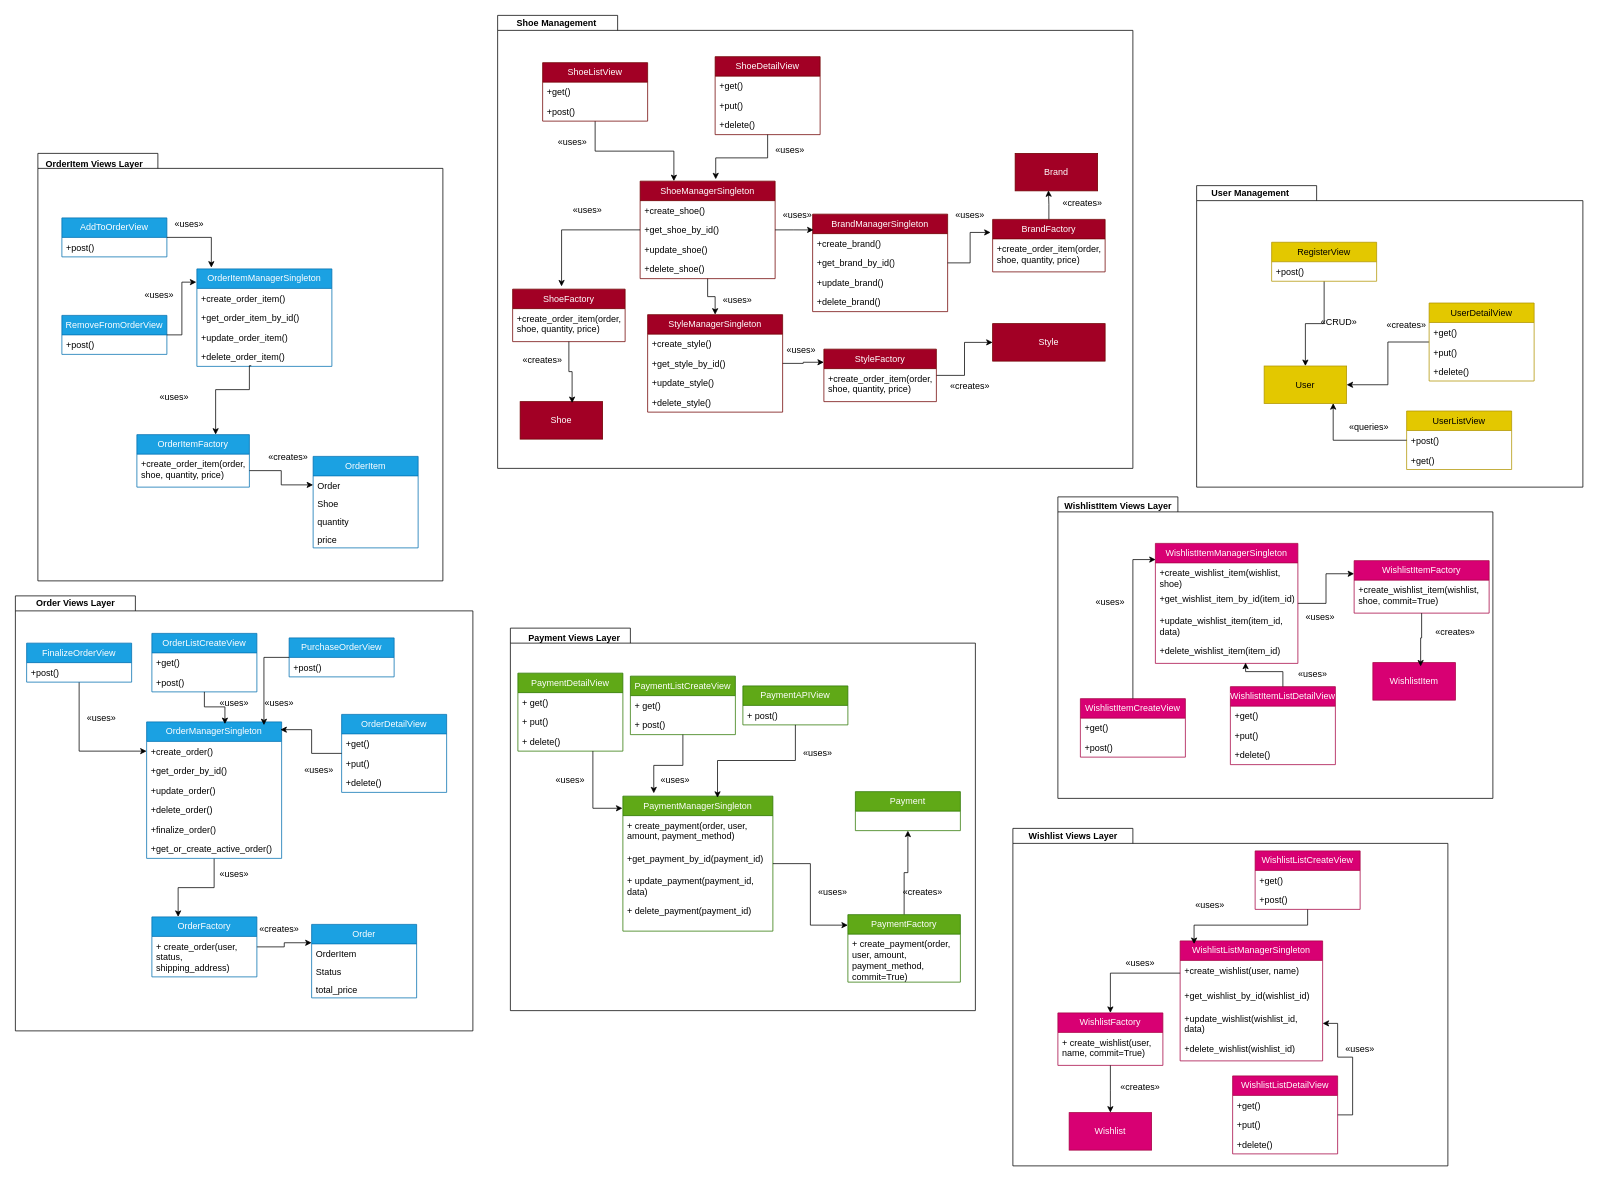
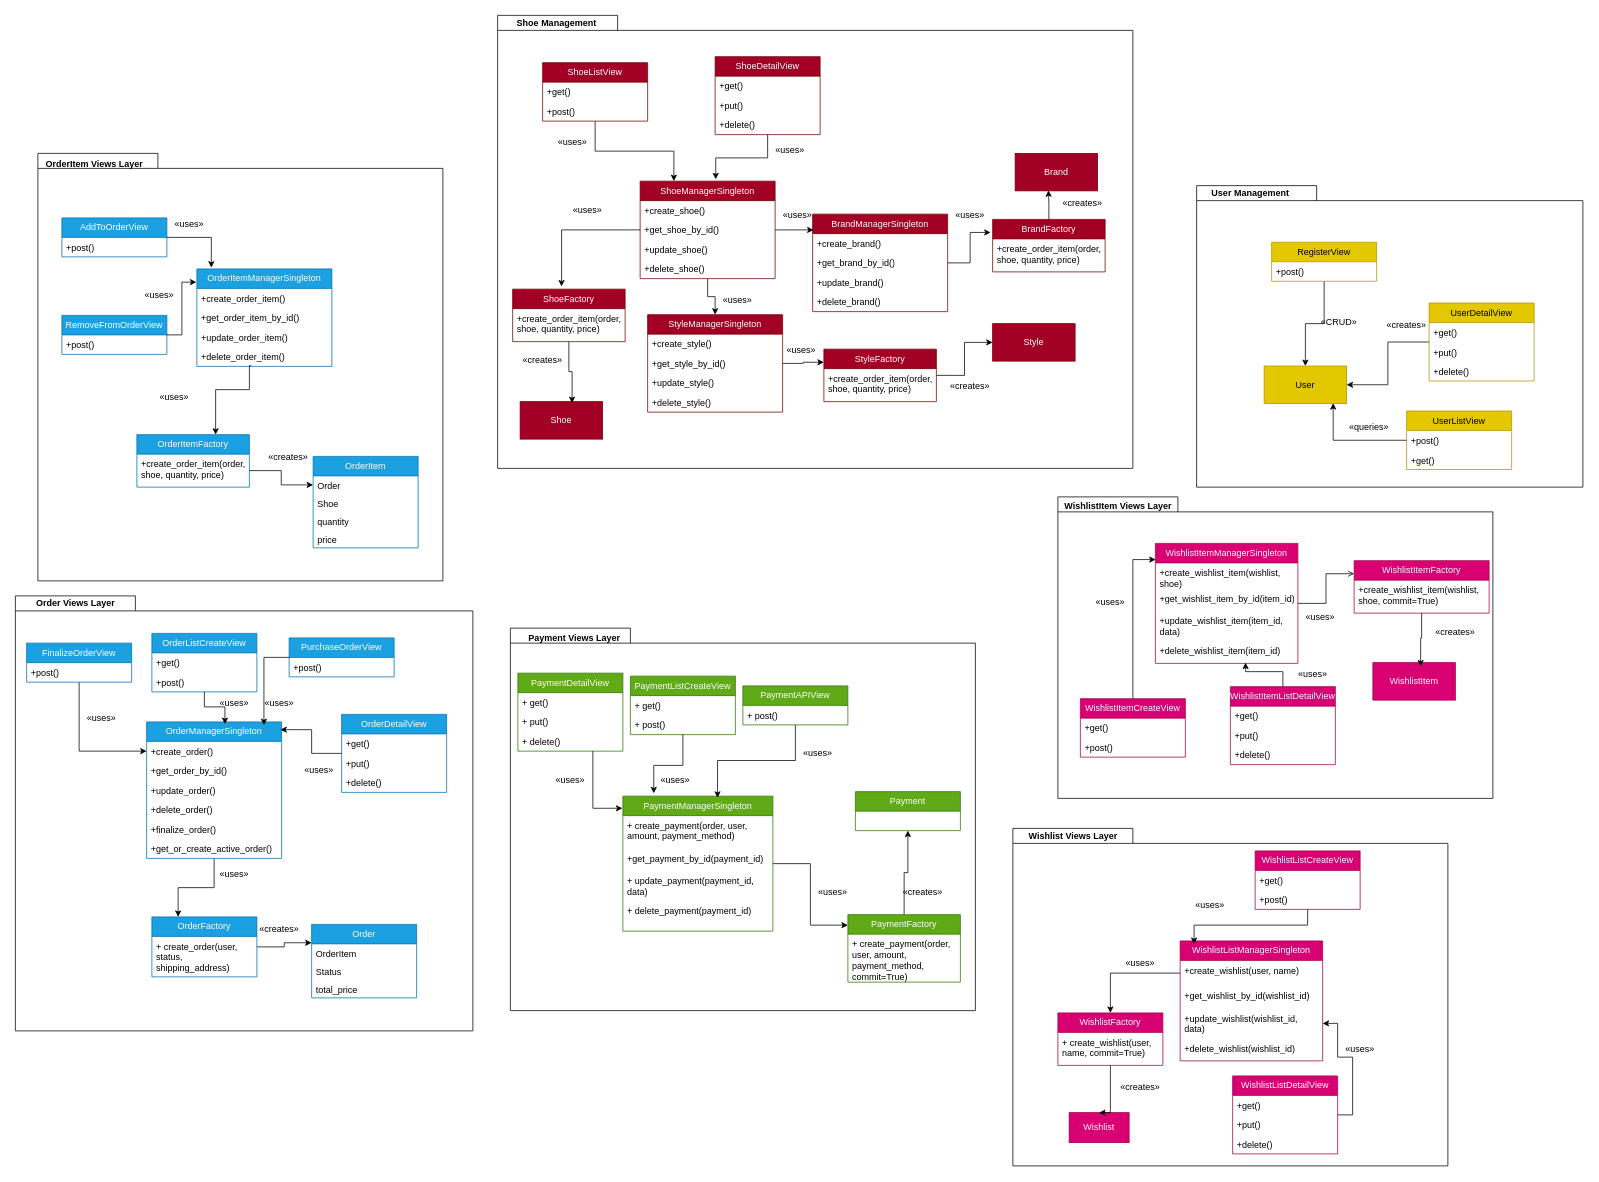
(1049, 342) -> (1034, 342)
(1347, 574) -> (1349, 574)
(1110, 1131) -> (1099, 1128)
